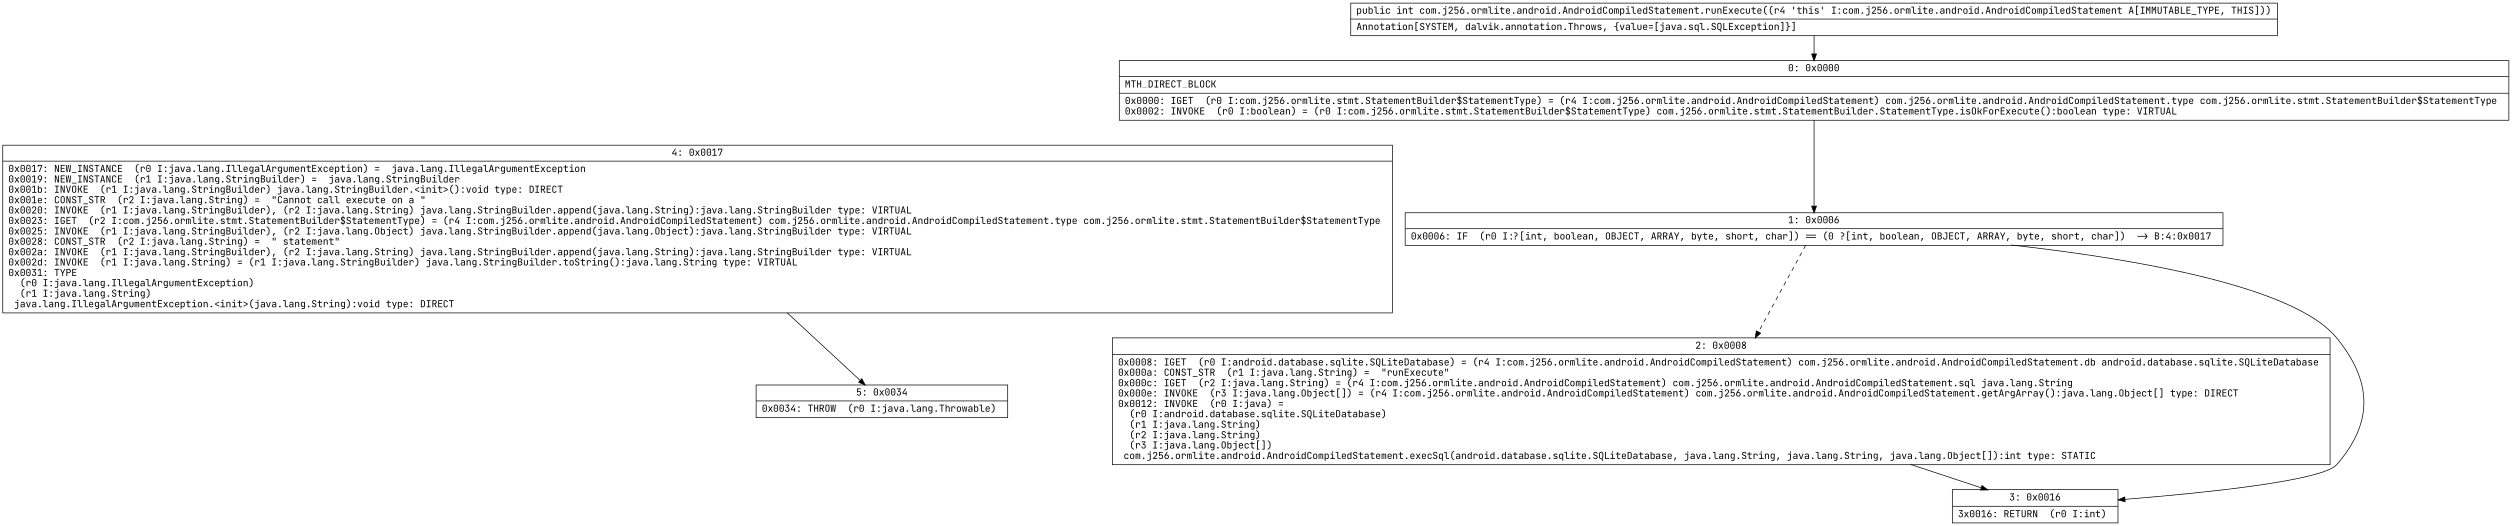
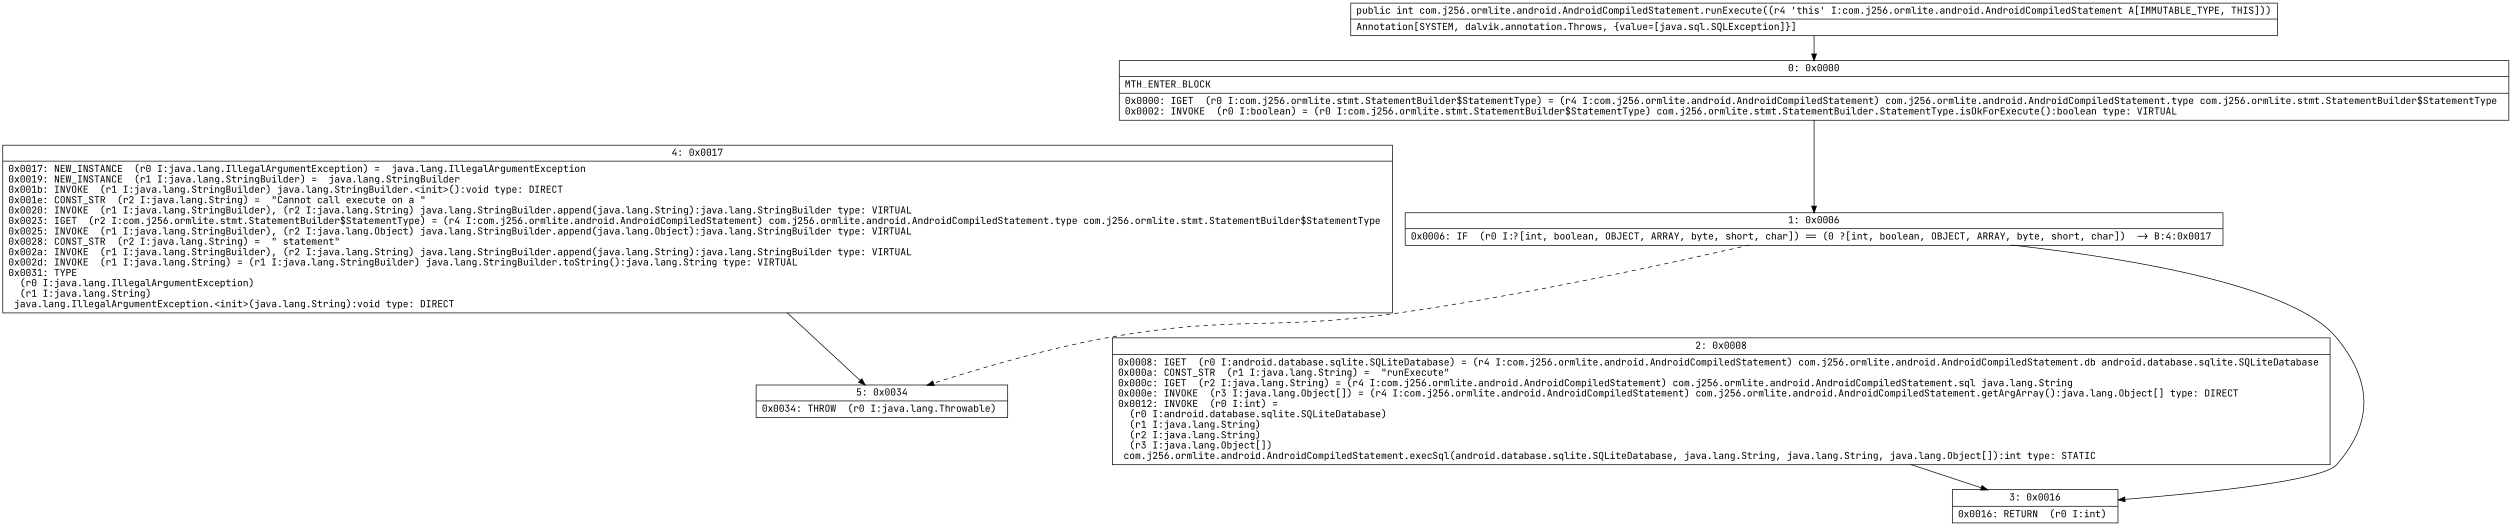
(1171, 85) -> (1168, 85)
(1782, 289) -> (1342, 319)
(1204, 404) -> (1201, 404)
(2035, 514) -> (2035, 514)
